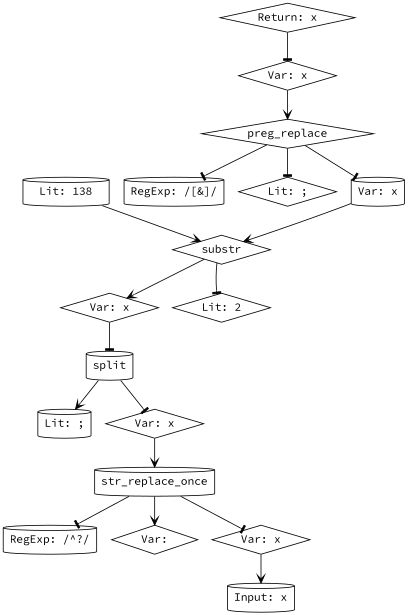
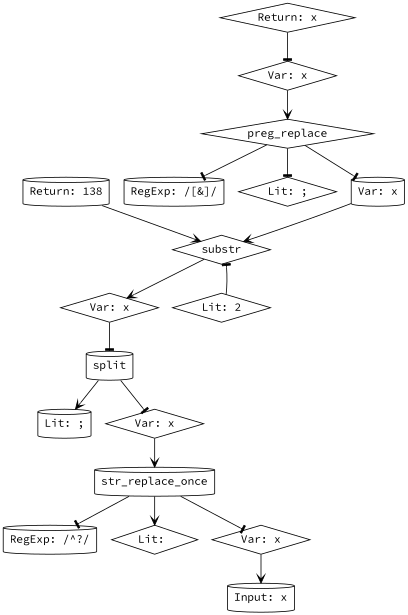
(66, 192) -> (66, 192)
(216, 277) -> (227, 281)
(155, 540) -> (155, 540)
